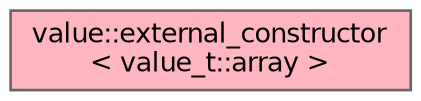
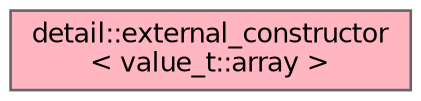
(211, 50) -> (211, 50)
